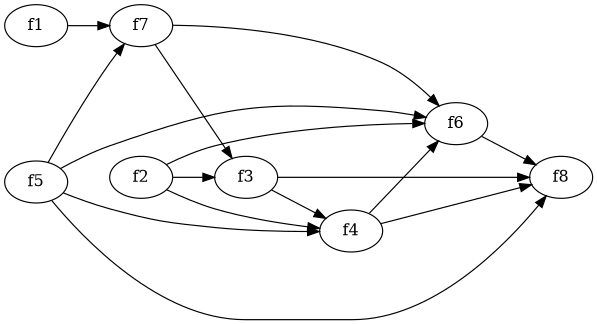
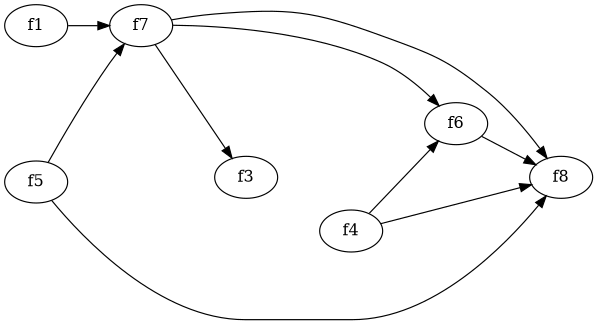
(233, 111) -> none
(141, 177) -> none
(392, 177) -> (374, 33)
(293, 201) -> none
(183, 224) -> none
